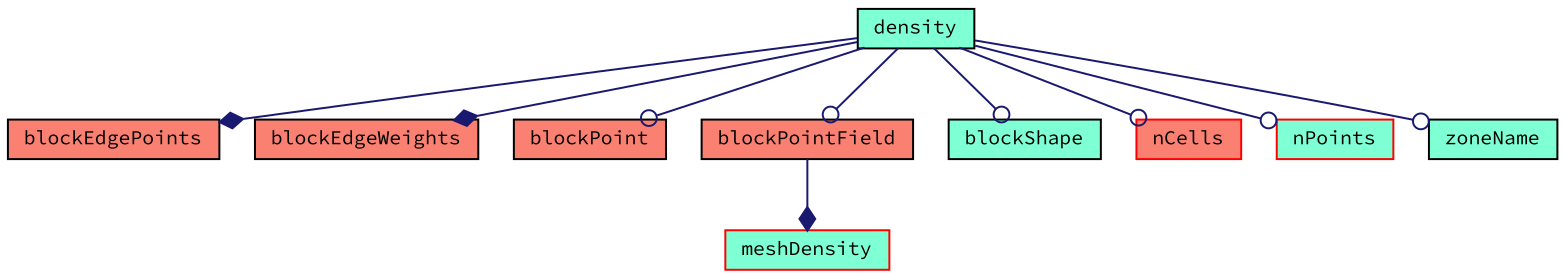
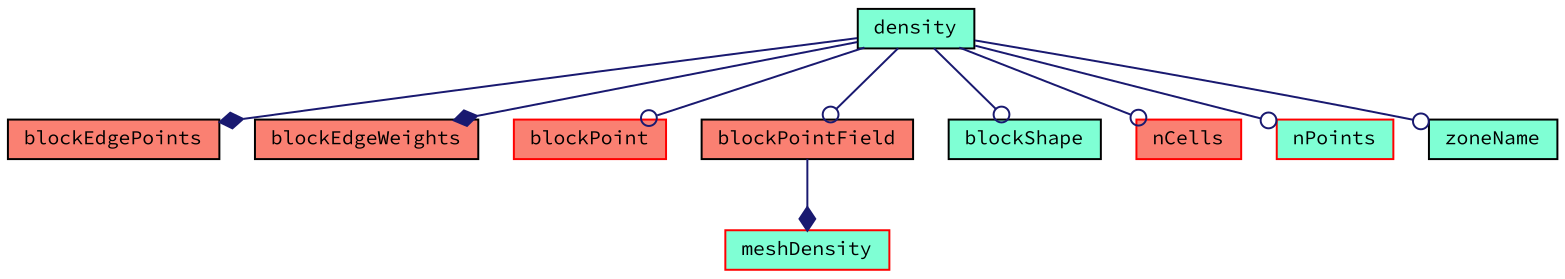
(590, 139) -> (590, 139)
